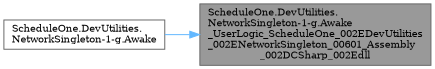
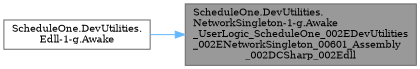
(84, 35) -> (77, 35)
